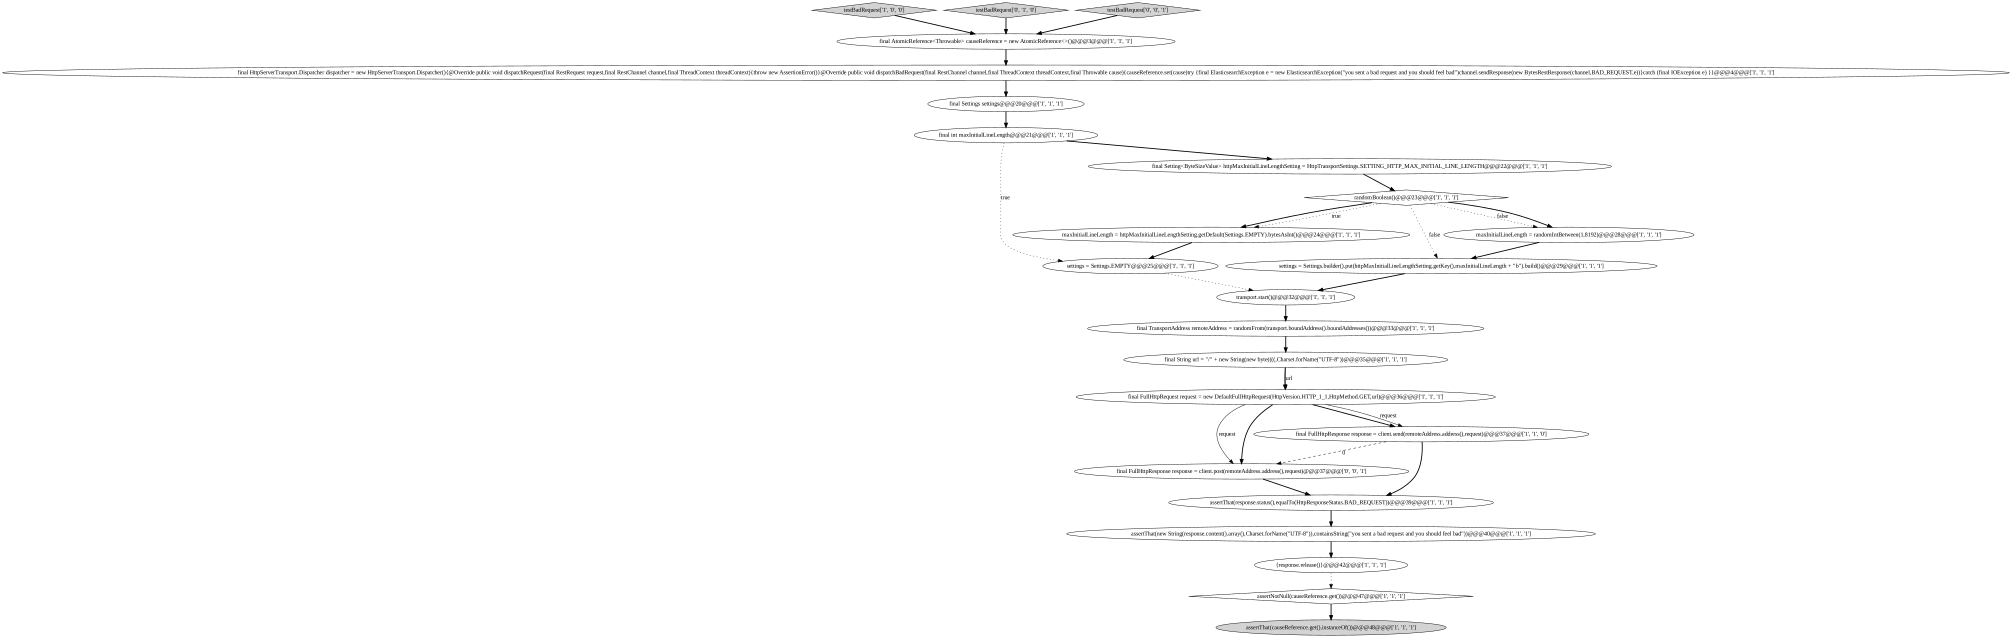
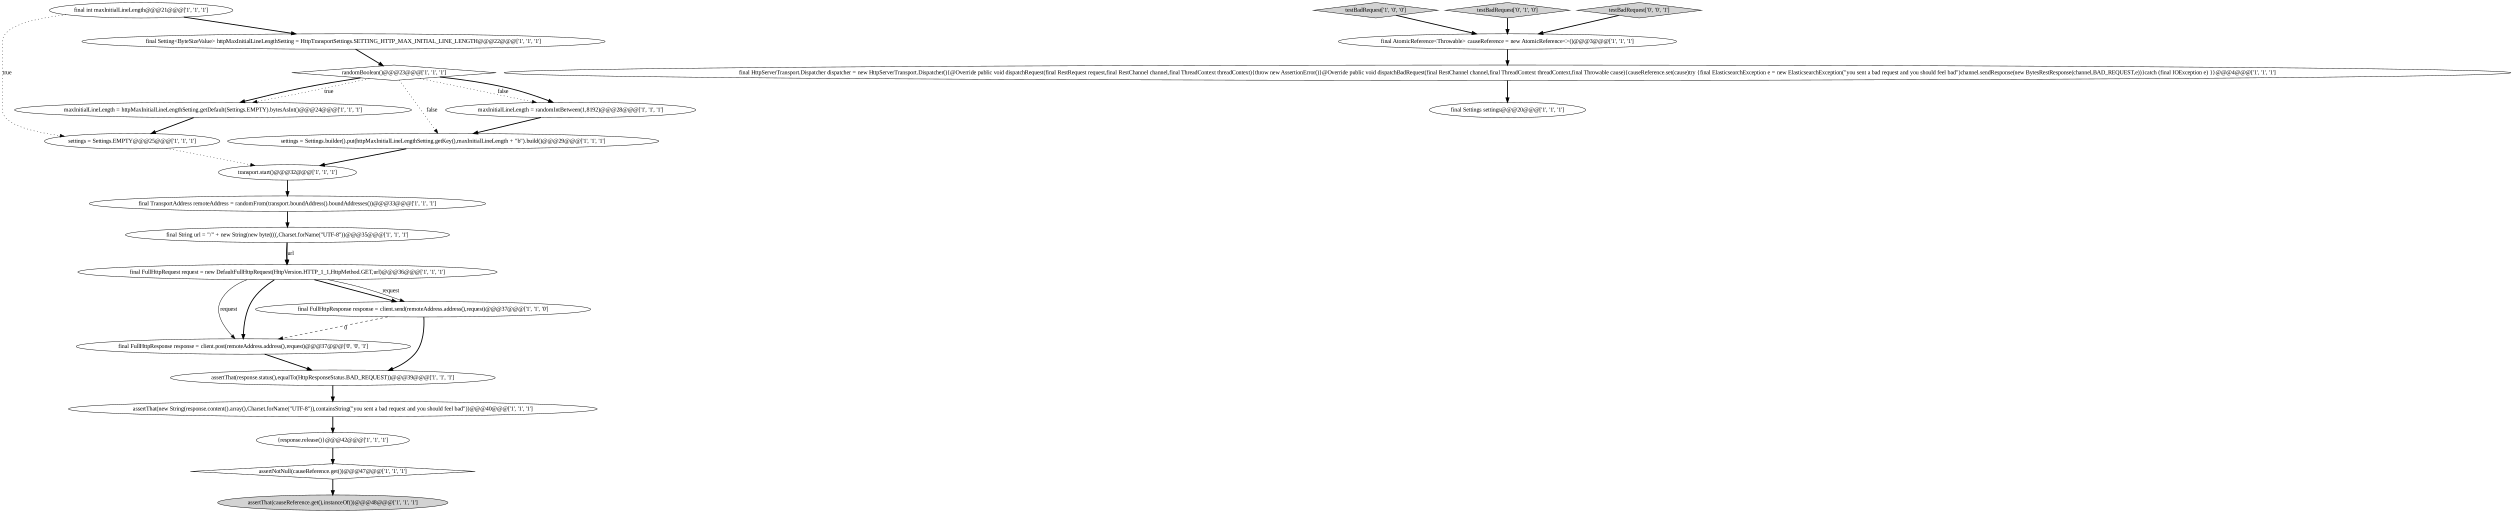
(1006, 117) -> none
(1331, 579) -> (333, 454)
